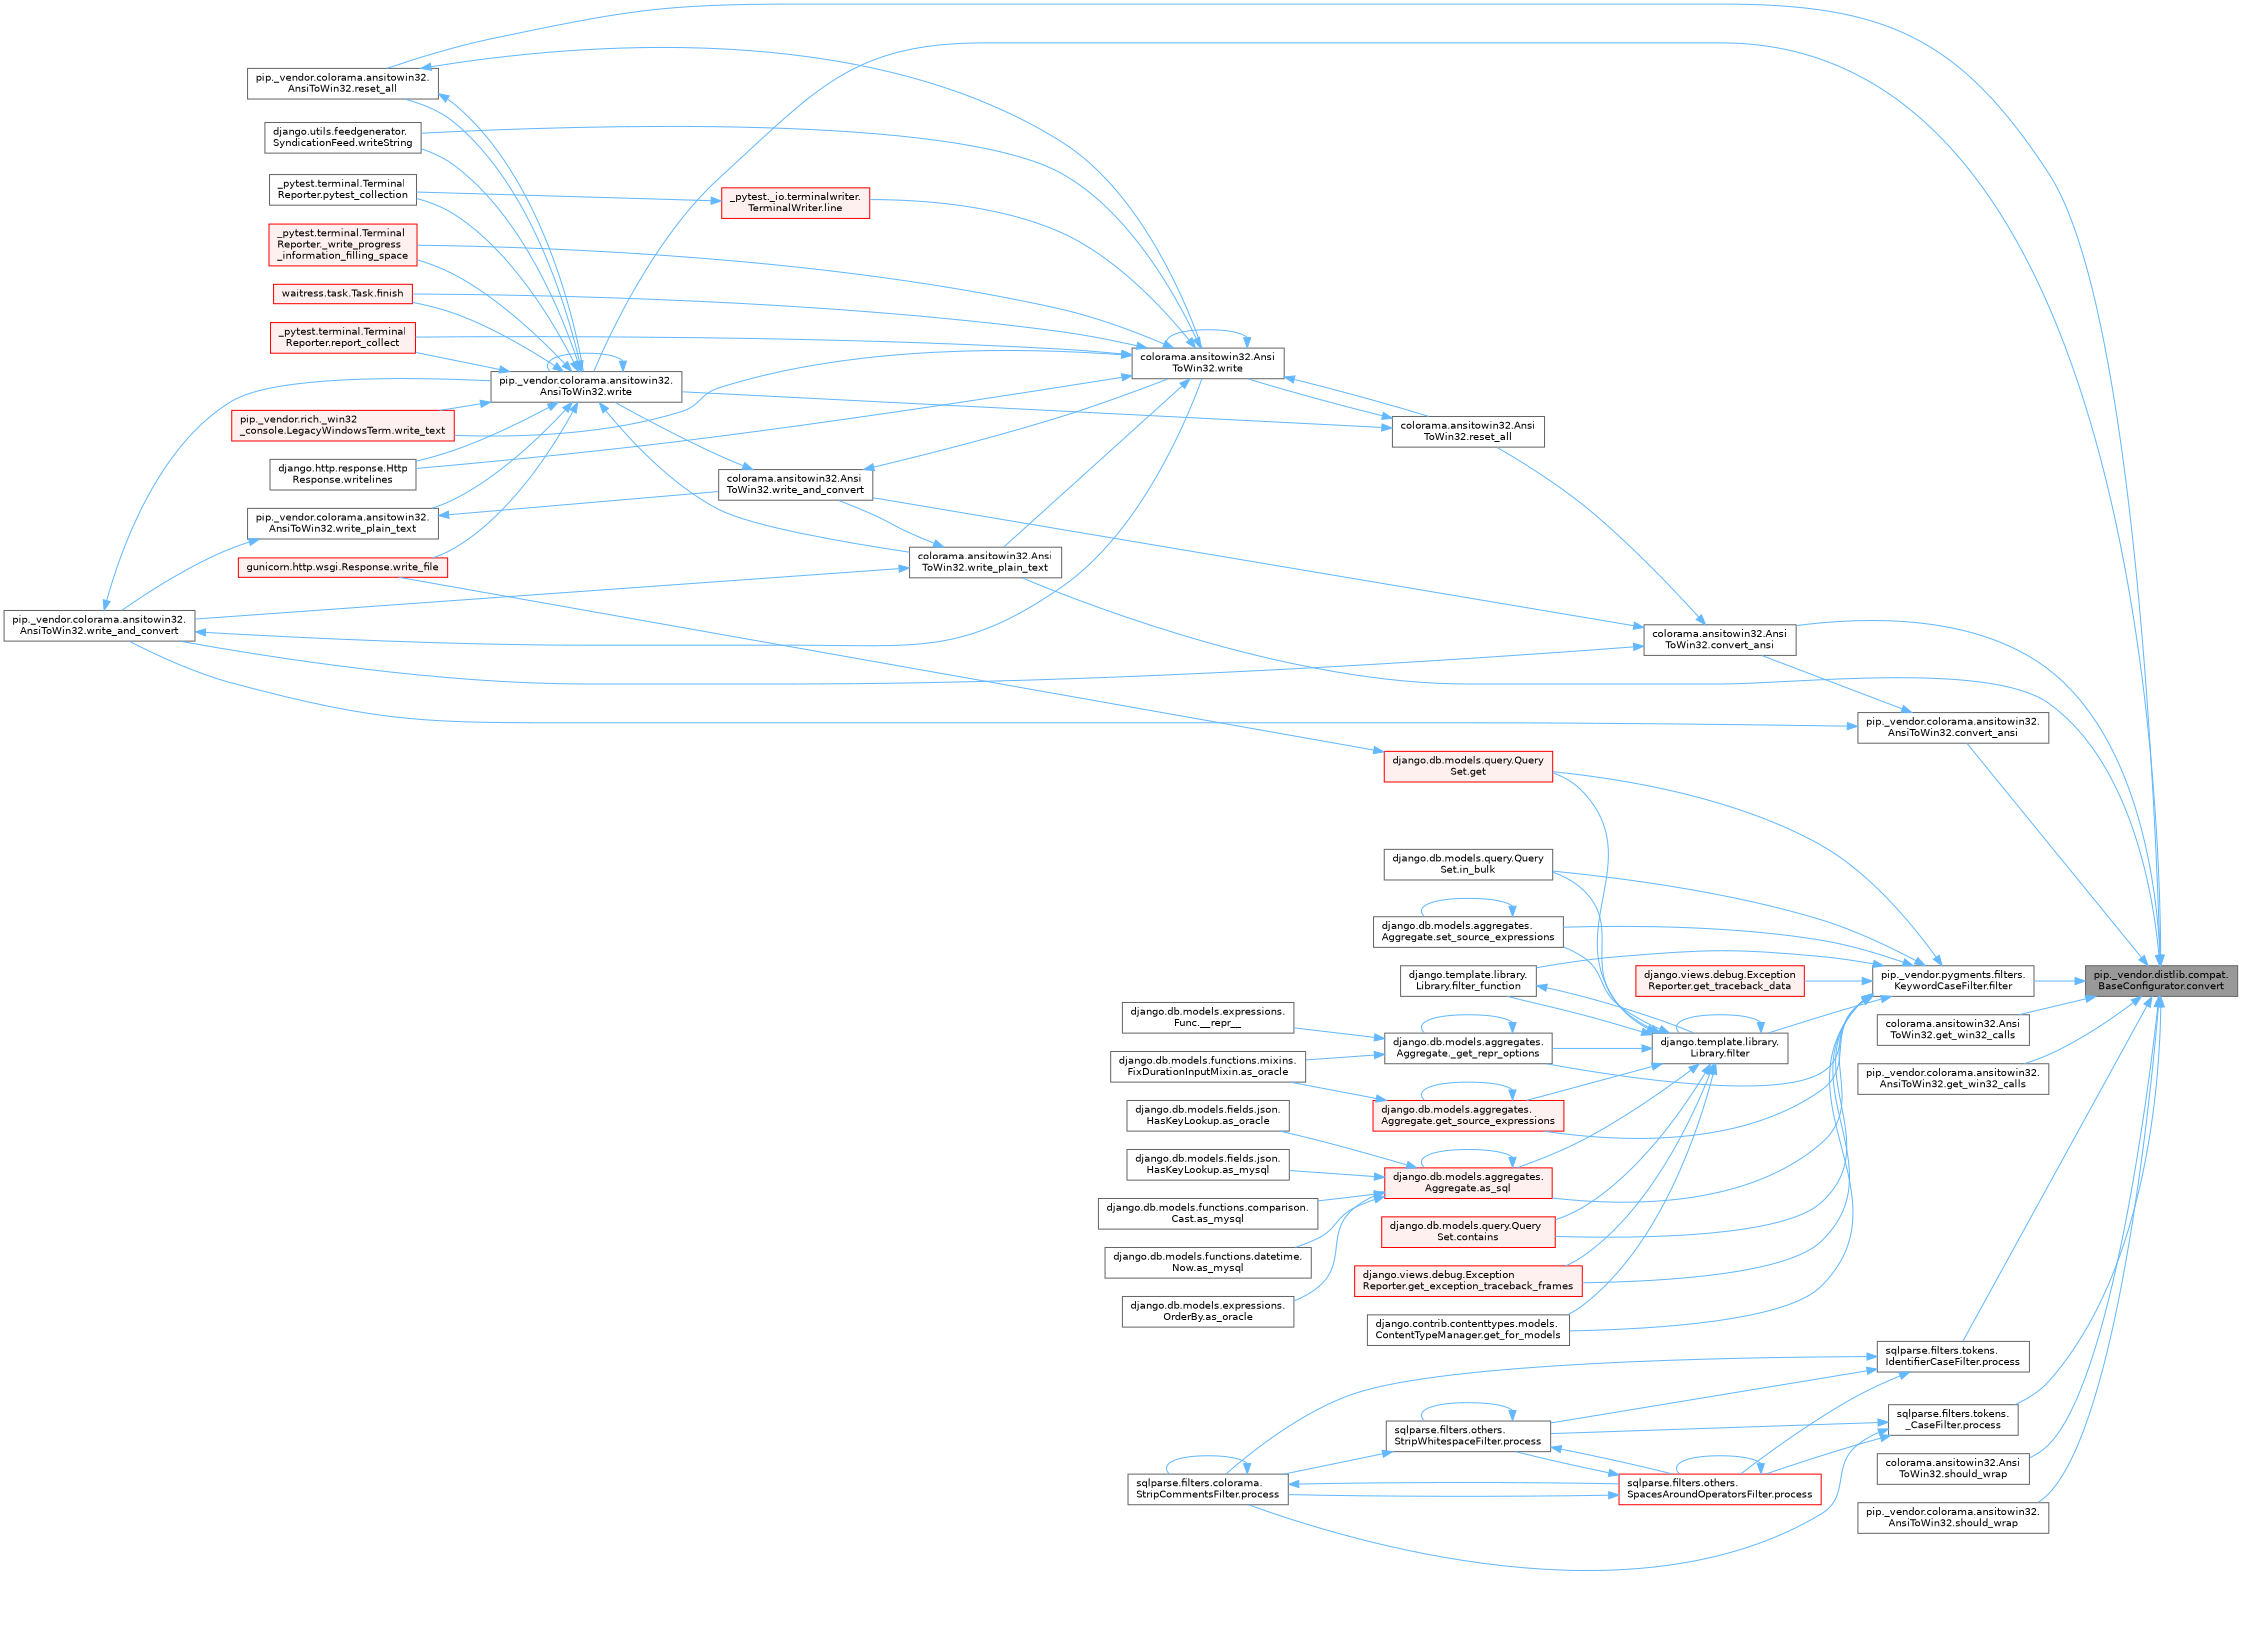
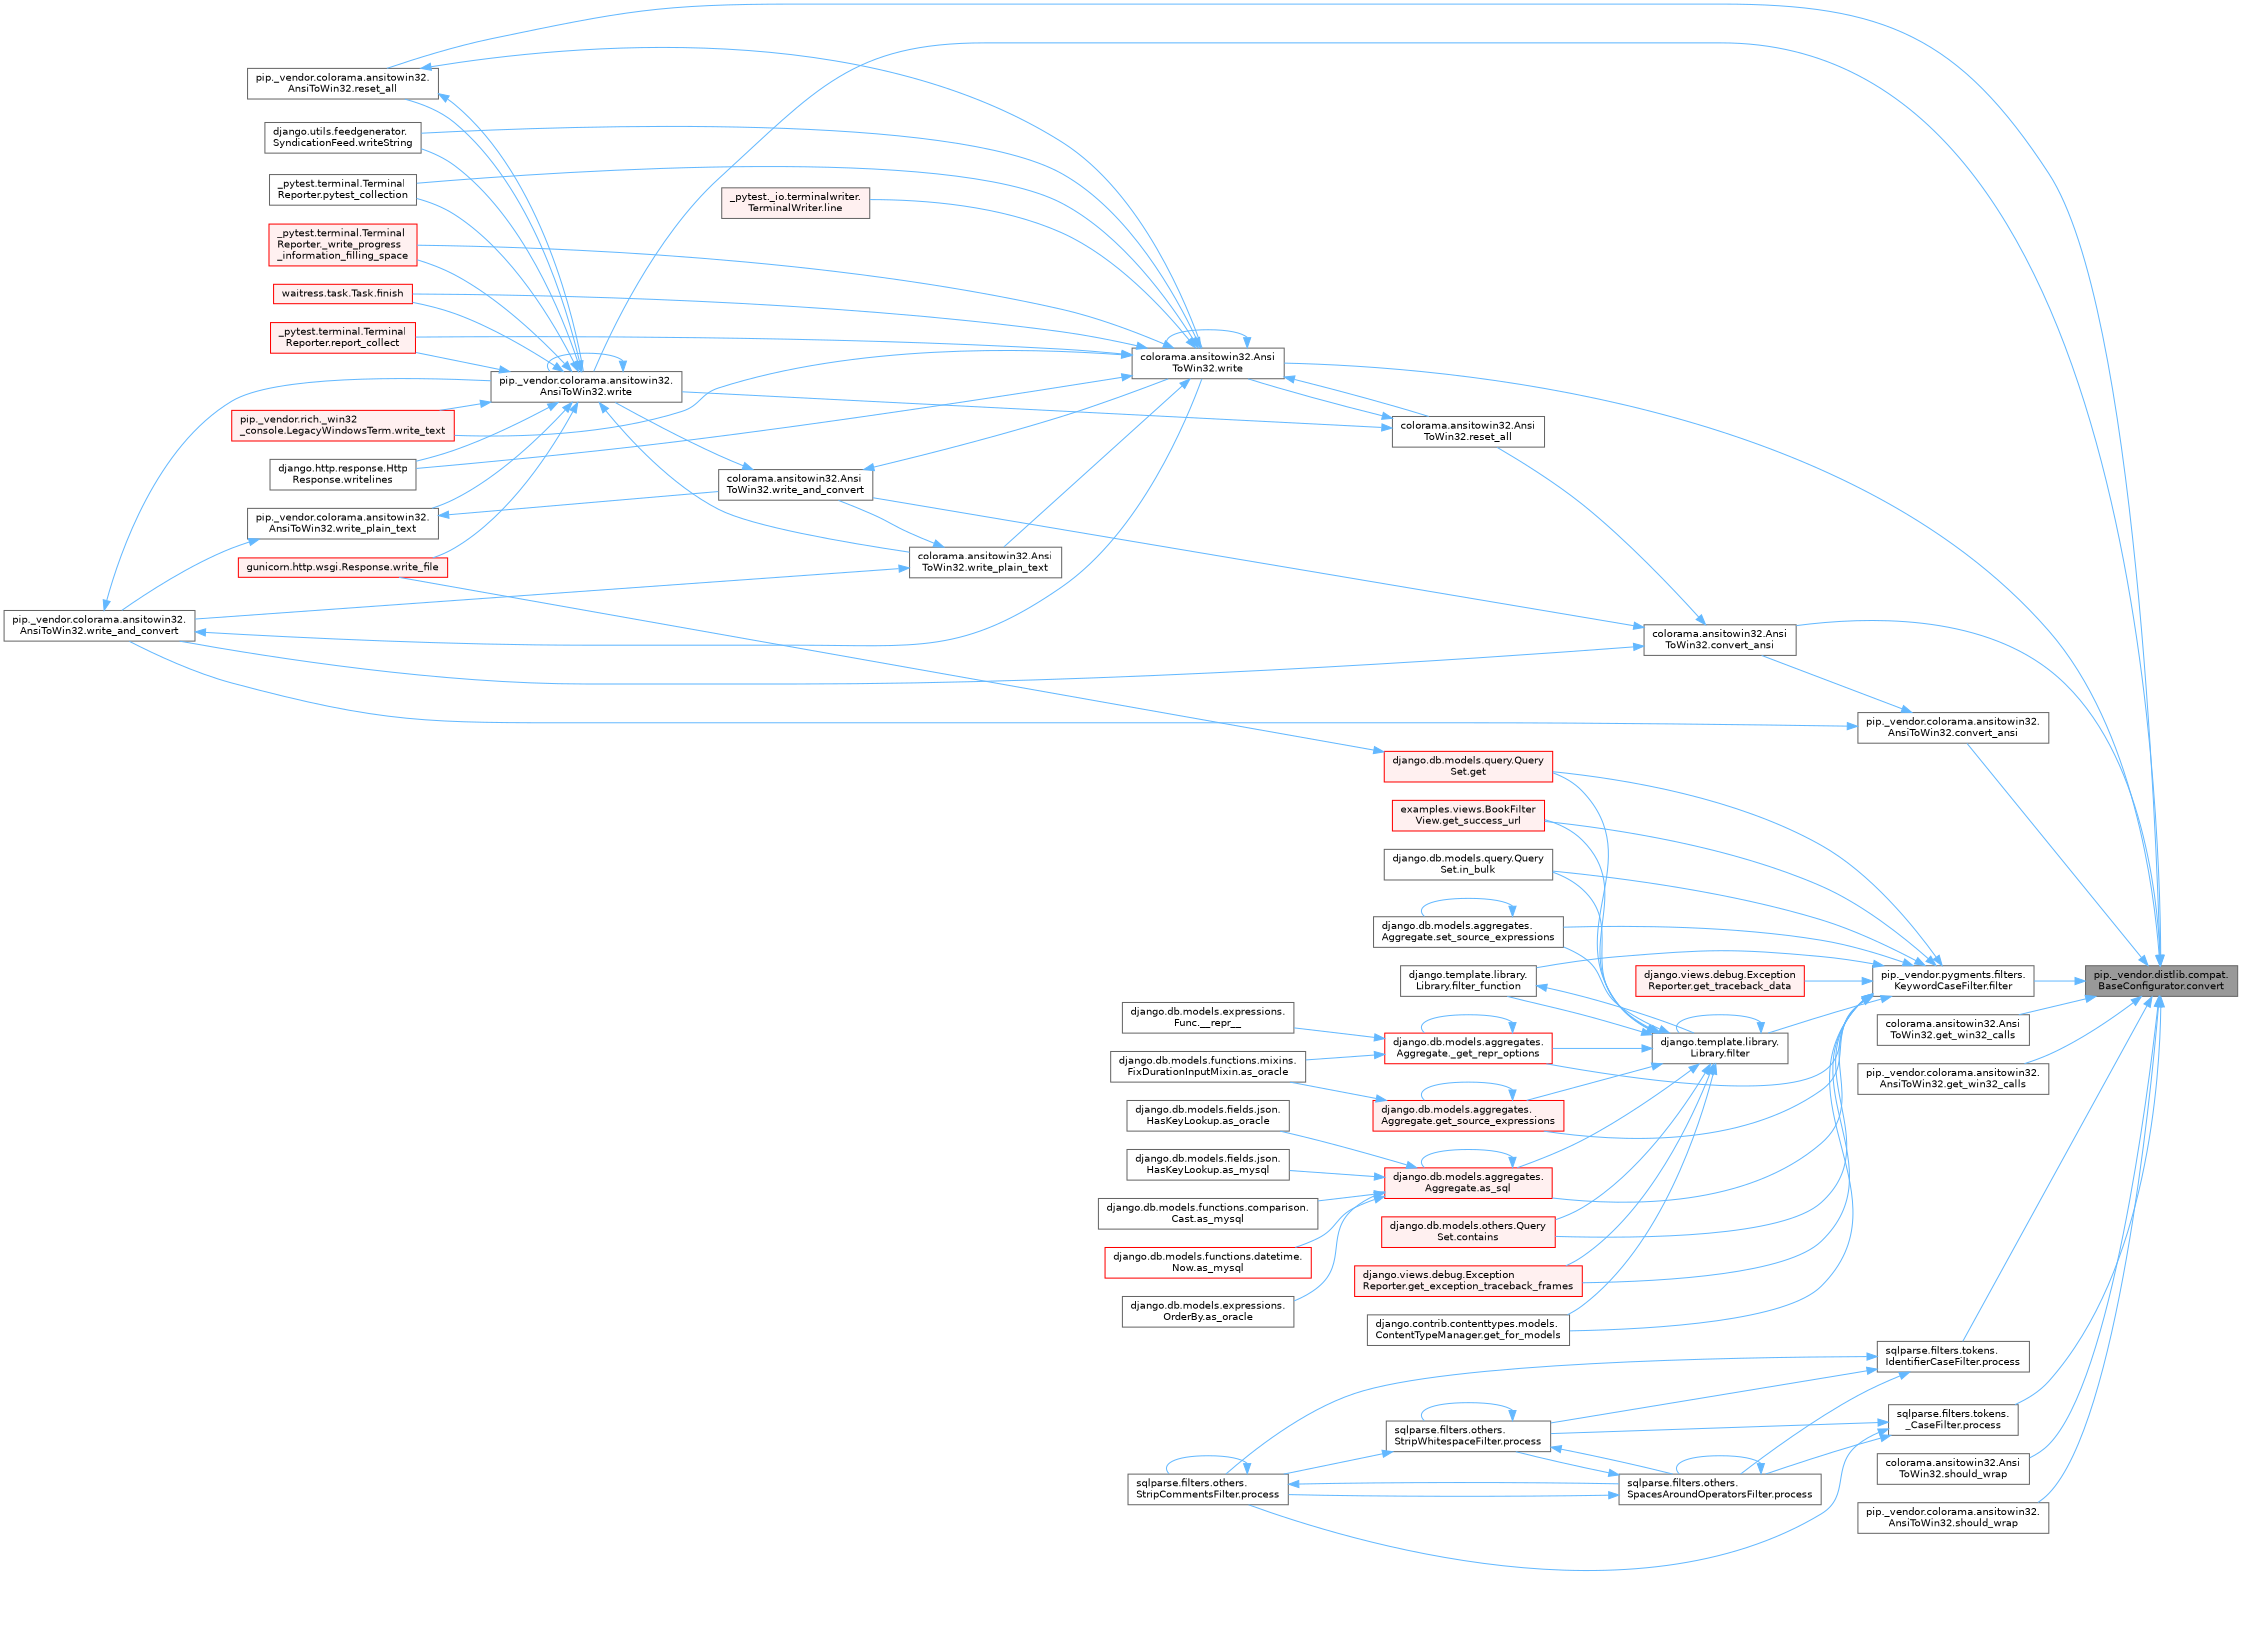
(564, 196) -> (836, 168)
(796, 203) -> (796, 203)
(1671, 684) -> (1856, 487)
none -> (1468, 816)
(1468, 1048) -> (1468, 1048)
(1468, 1232) -> (1468, 1232)
(1208, 1263) -> (1208, 1263)
(1208, 1489) -> (1208, 1489)
(1720, 1489) -> (1720, 1489)
